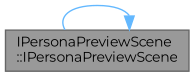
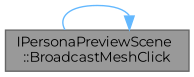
(97, 51) -> (97, 51)
